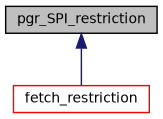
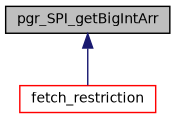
(81, 20) -> (88, 20)
